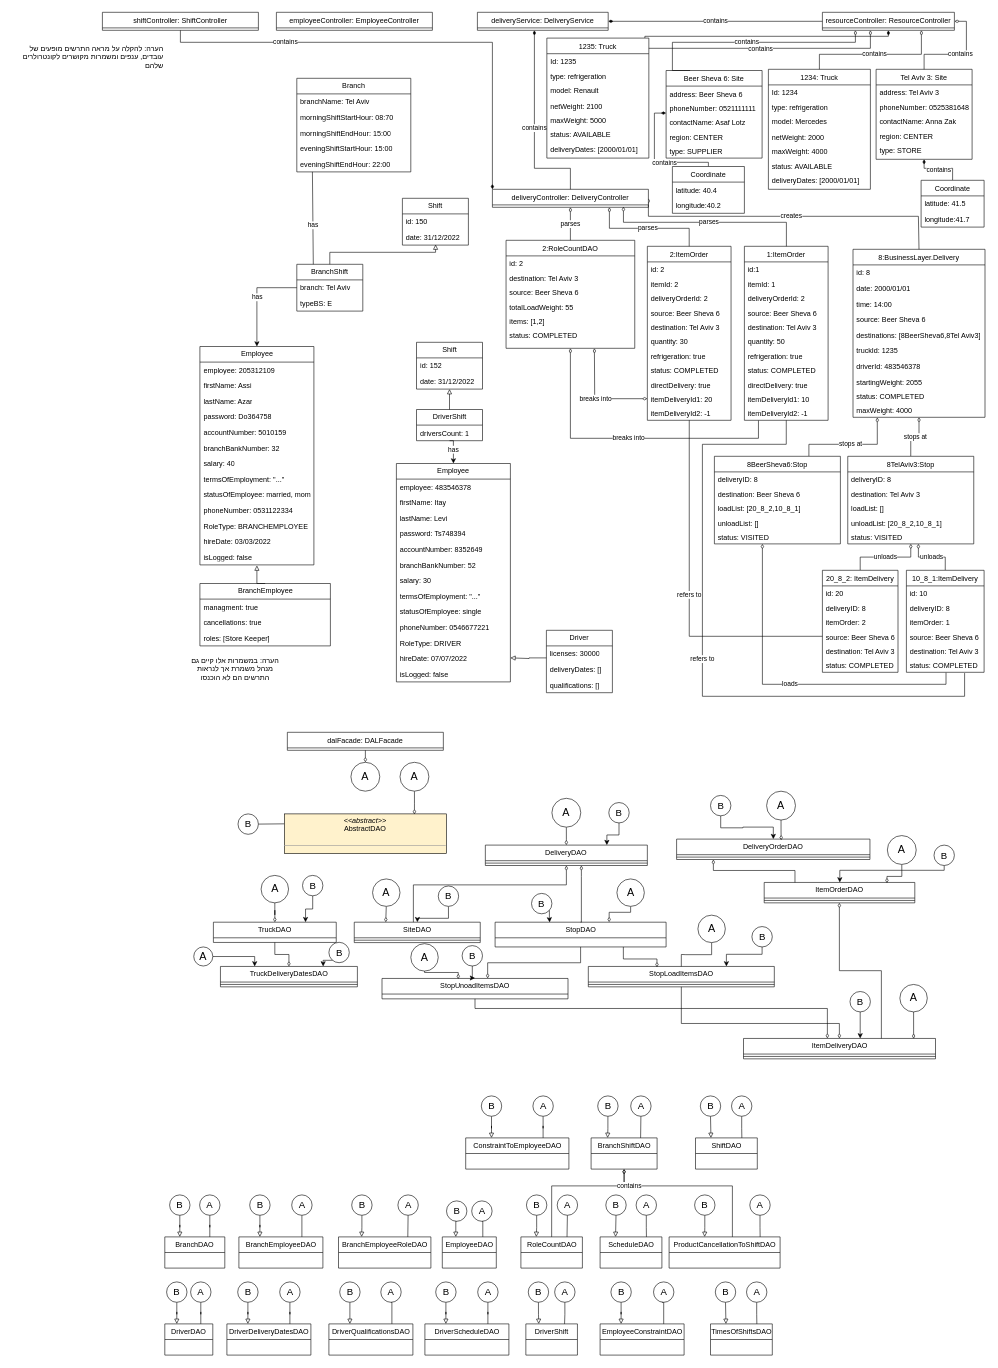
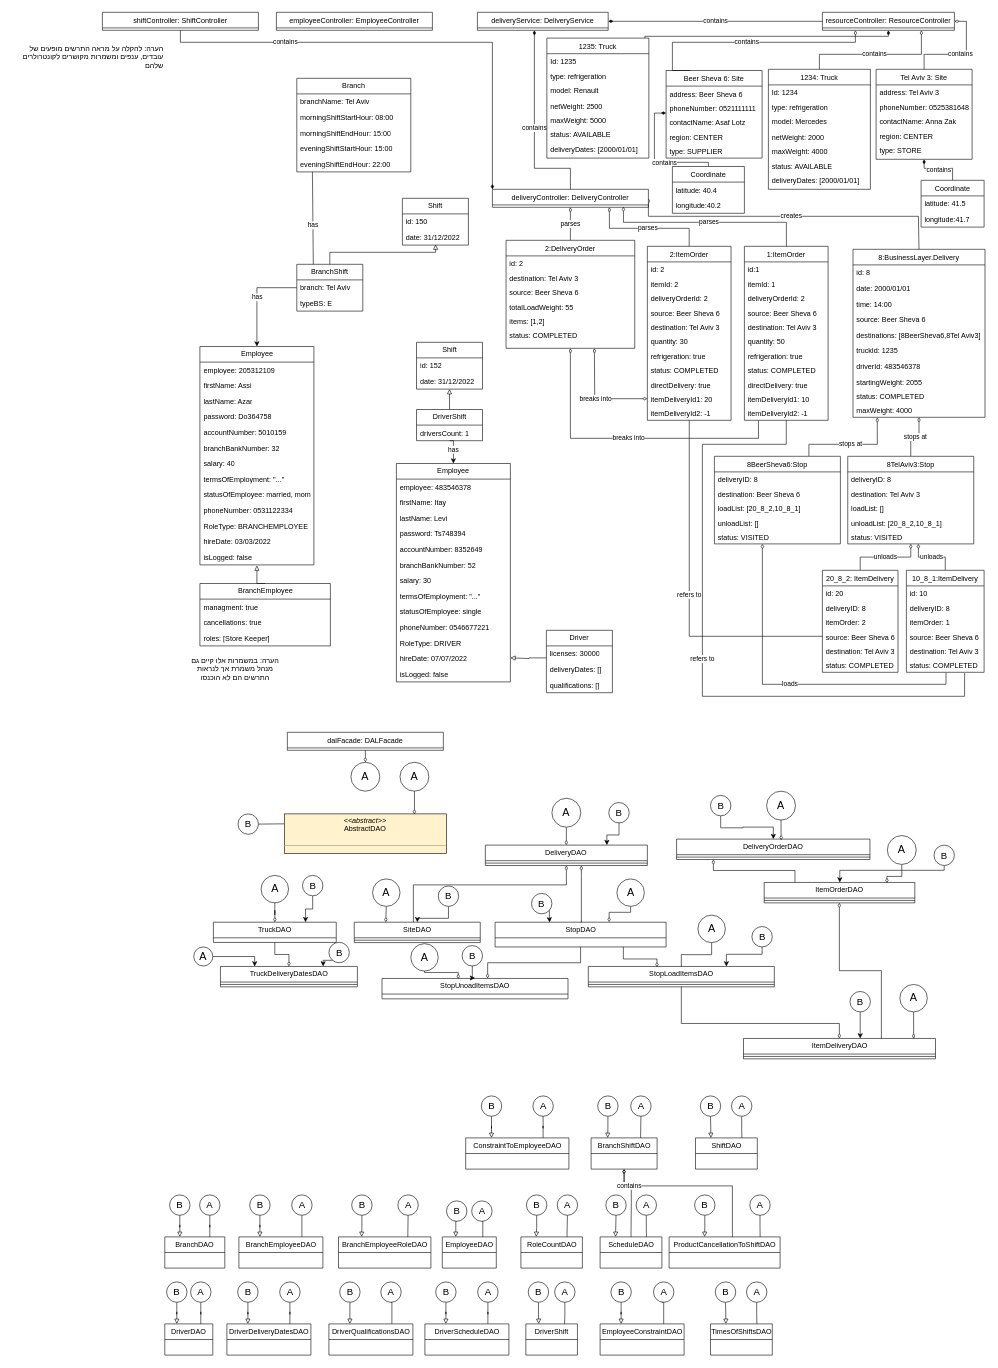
(764, 48) -> none
(577, 106) -> (577, 106)
(352, 118) -> (352, 118)
(570, 248) -> (570, 248)
(662, 1008) -> none
(561, 1186) -> none
none -> (631, 1210)
